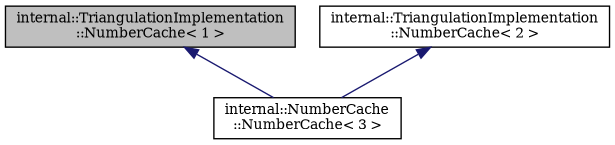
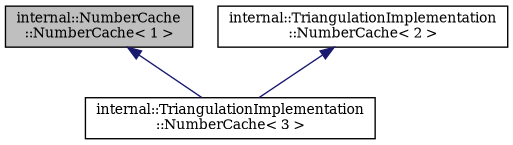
(150, 27) -> (99, 27)
(308, 118) -> (230, 118)
